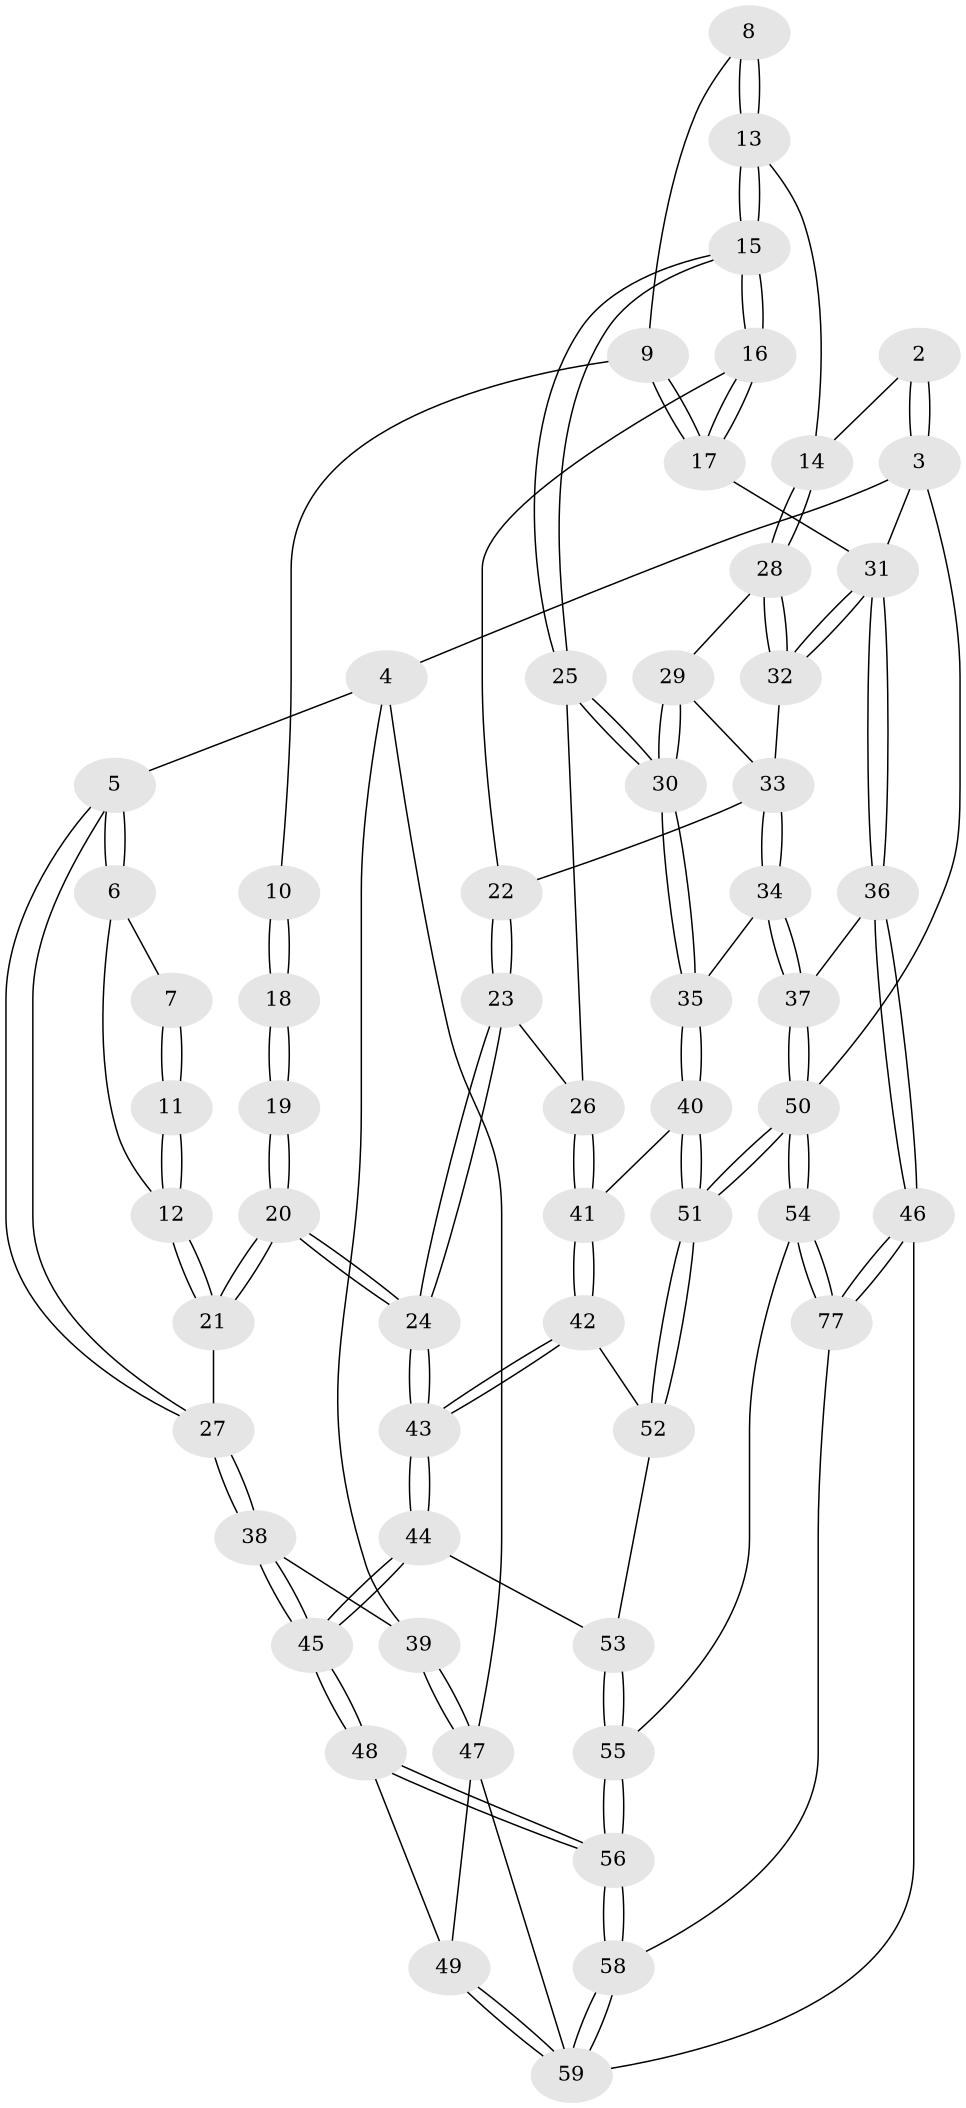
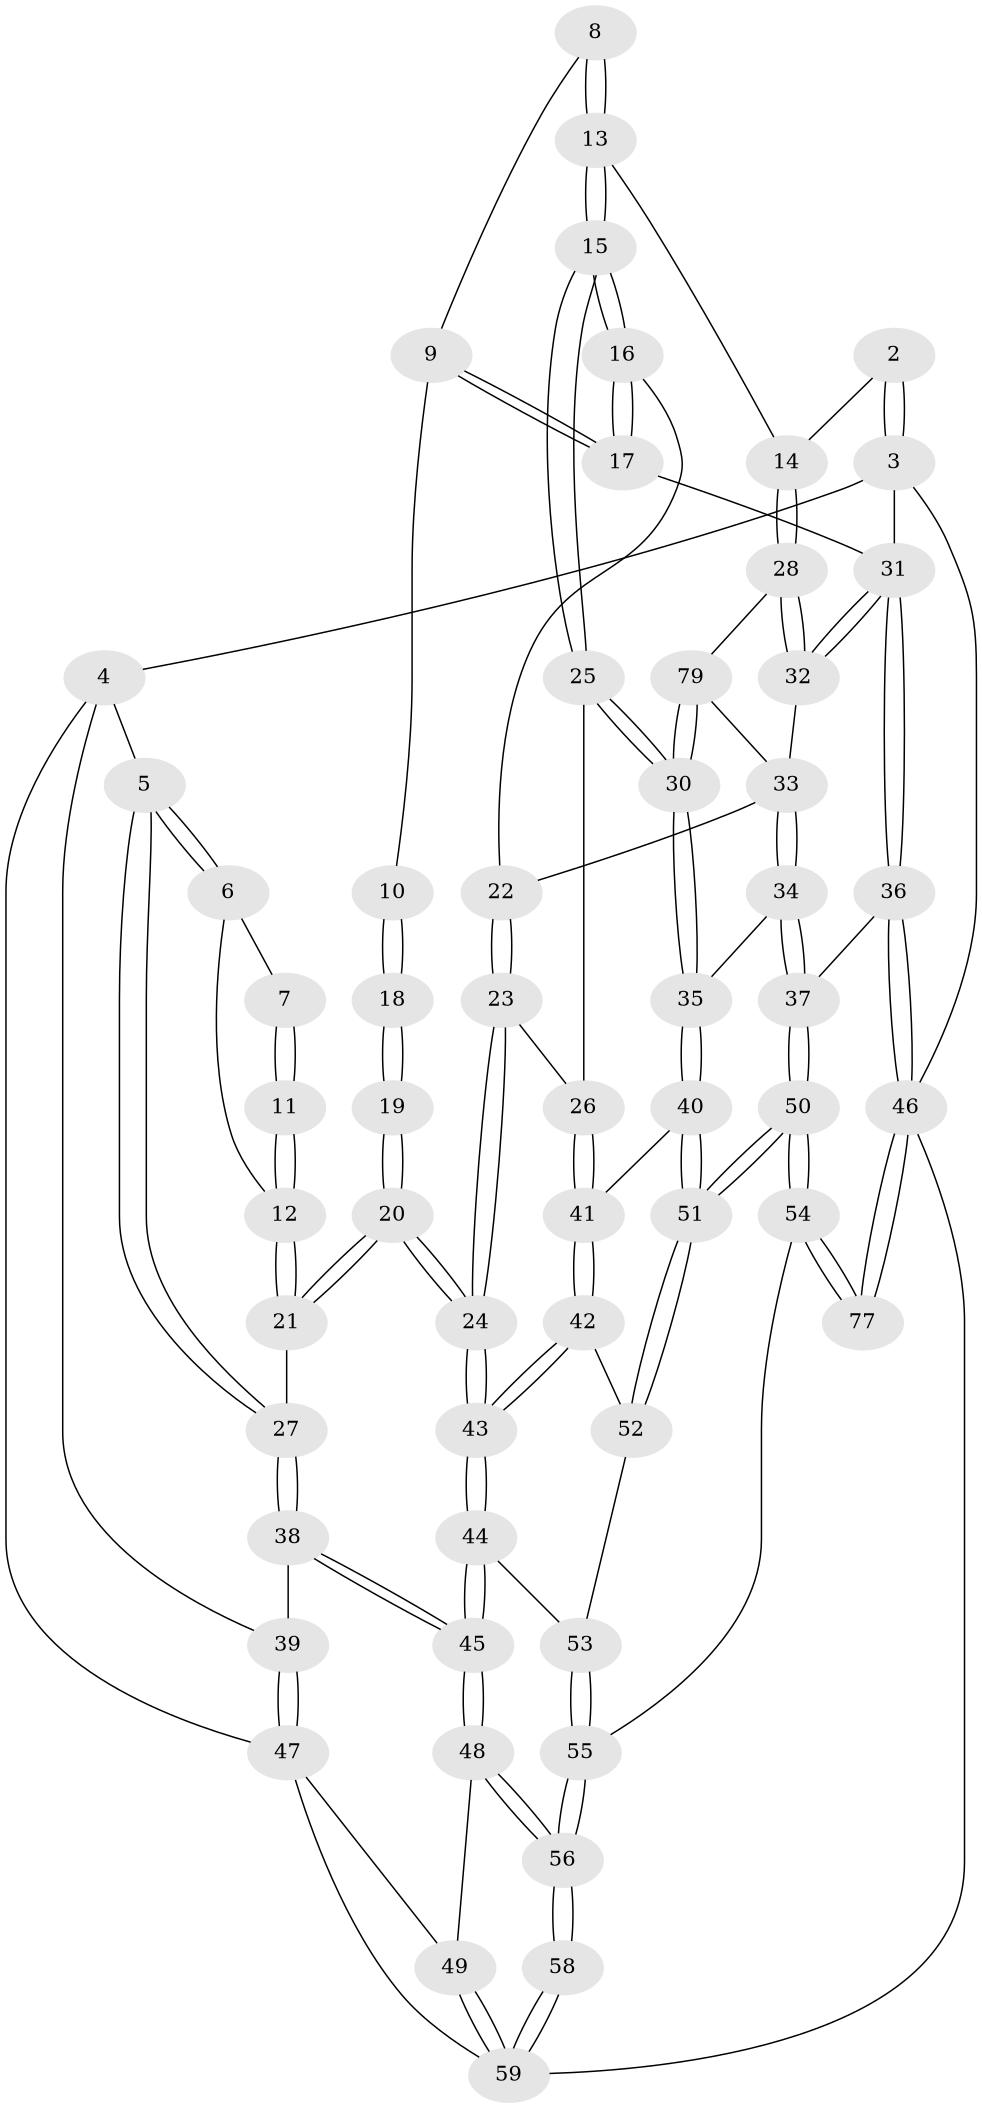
(673, 678) -> (691, 678)
(960, 805) -> (976, 783)
(818, 1689) -> none
